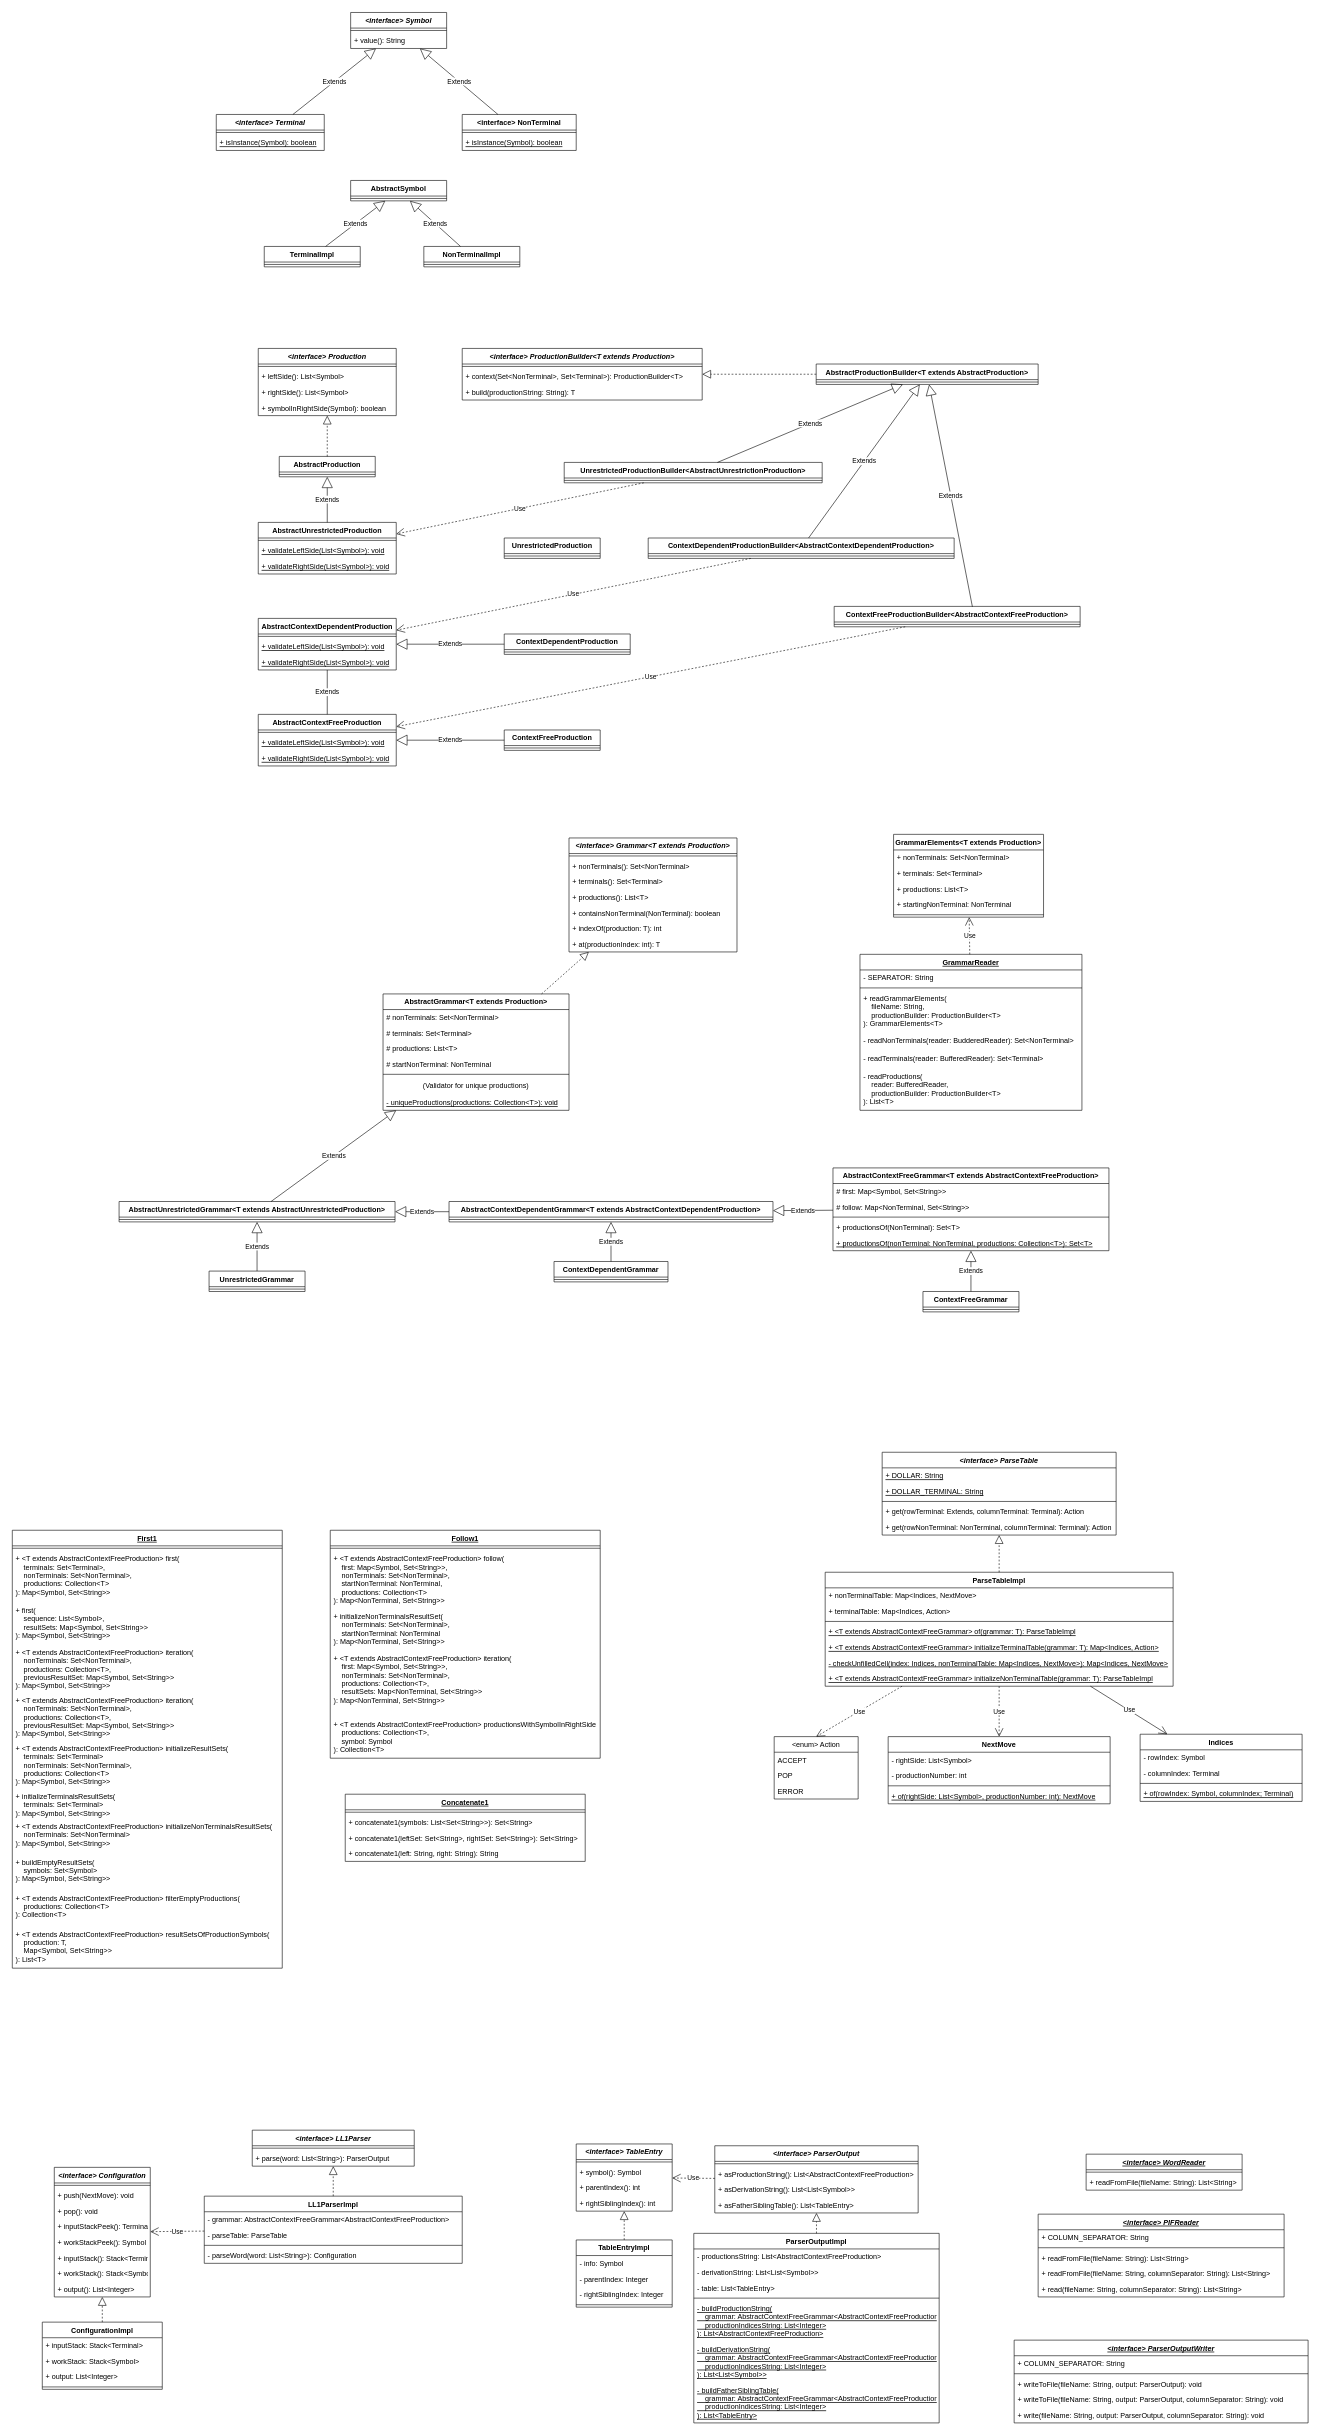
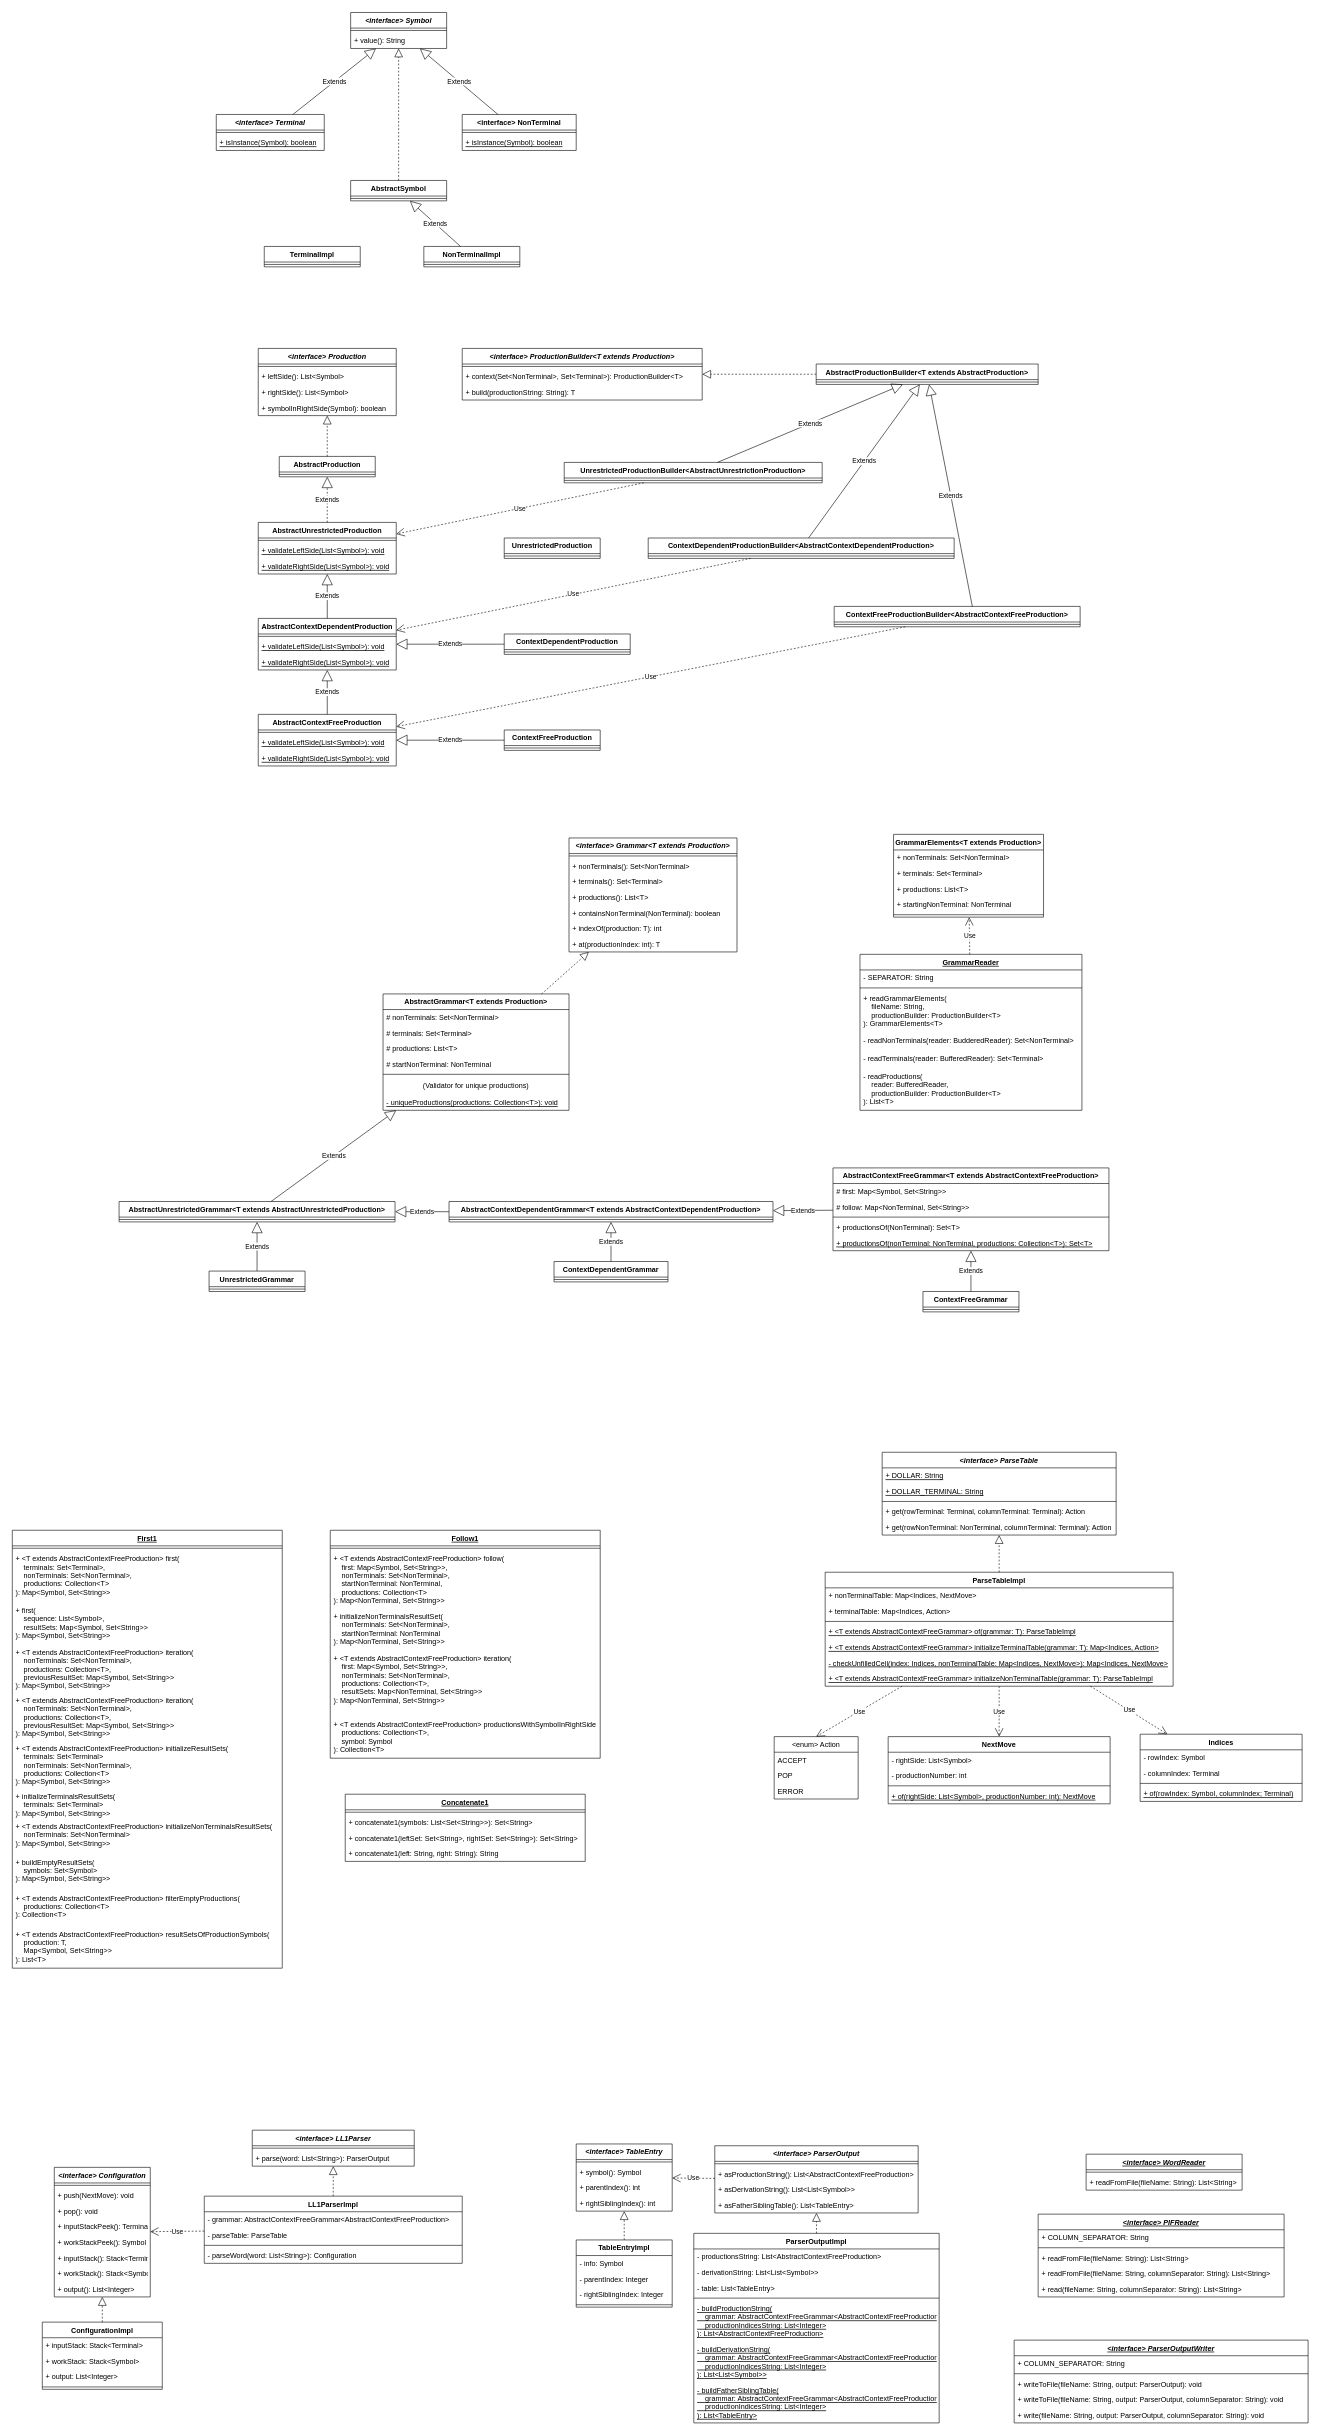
none -> (399, 119)
(351, 227) -> none
(327, 505) -> (327, 505)
none -> (327, 602)
(327, 677) -> (327, 682)
(993, 1512) -> (993, 1512)
(1148, 1722) -> (1148, 1722)
